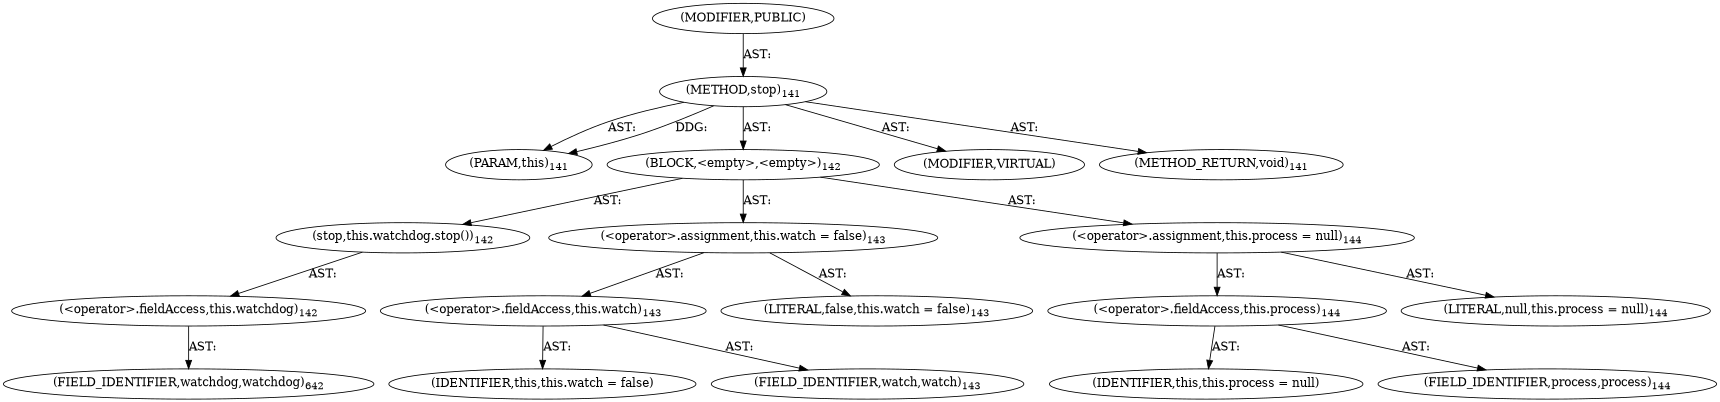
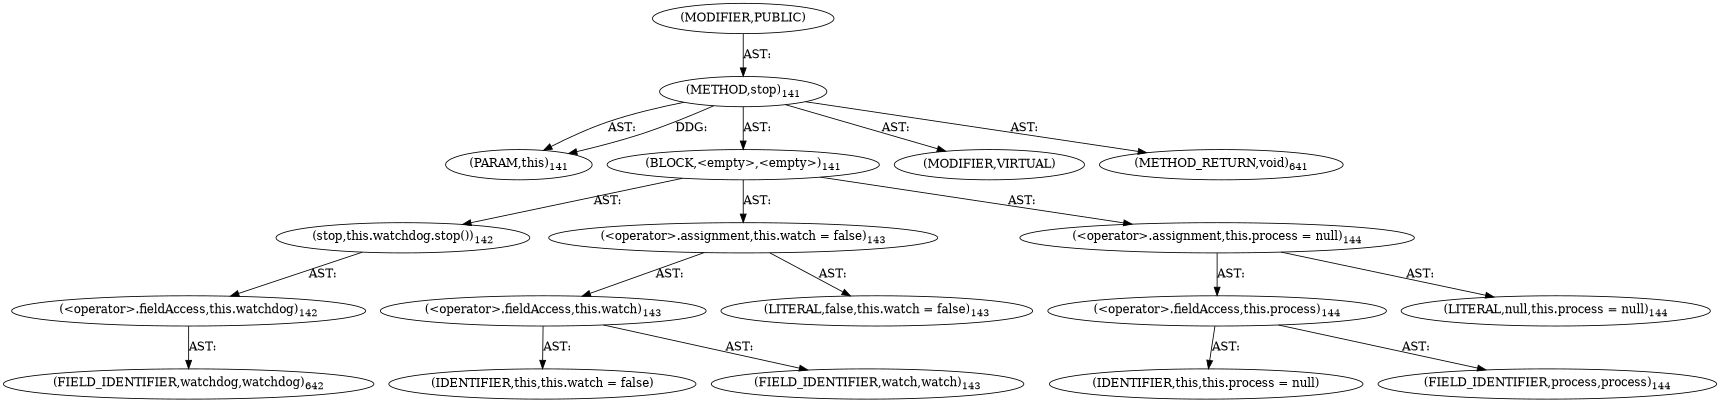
(831, 163) -> (831, 163)
(1299, 163) -> (1299, 163)
